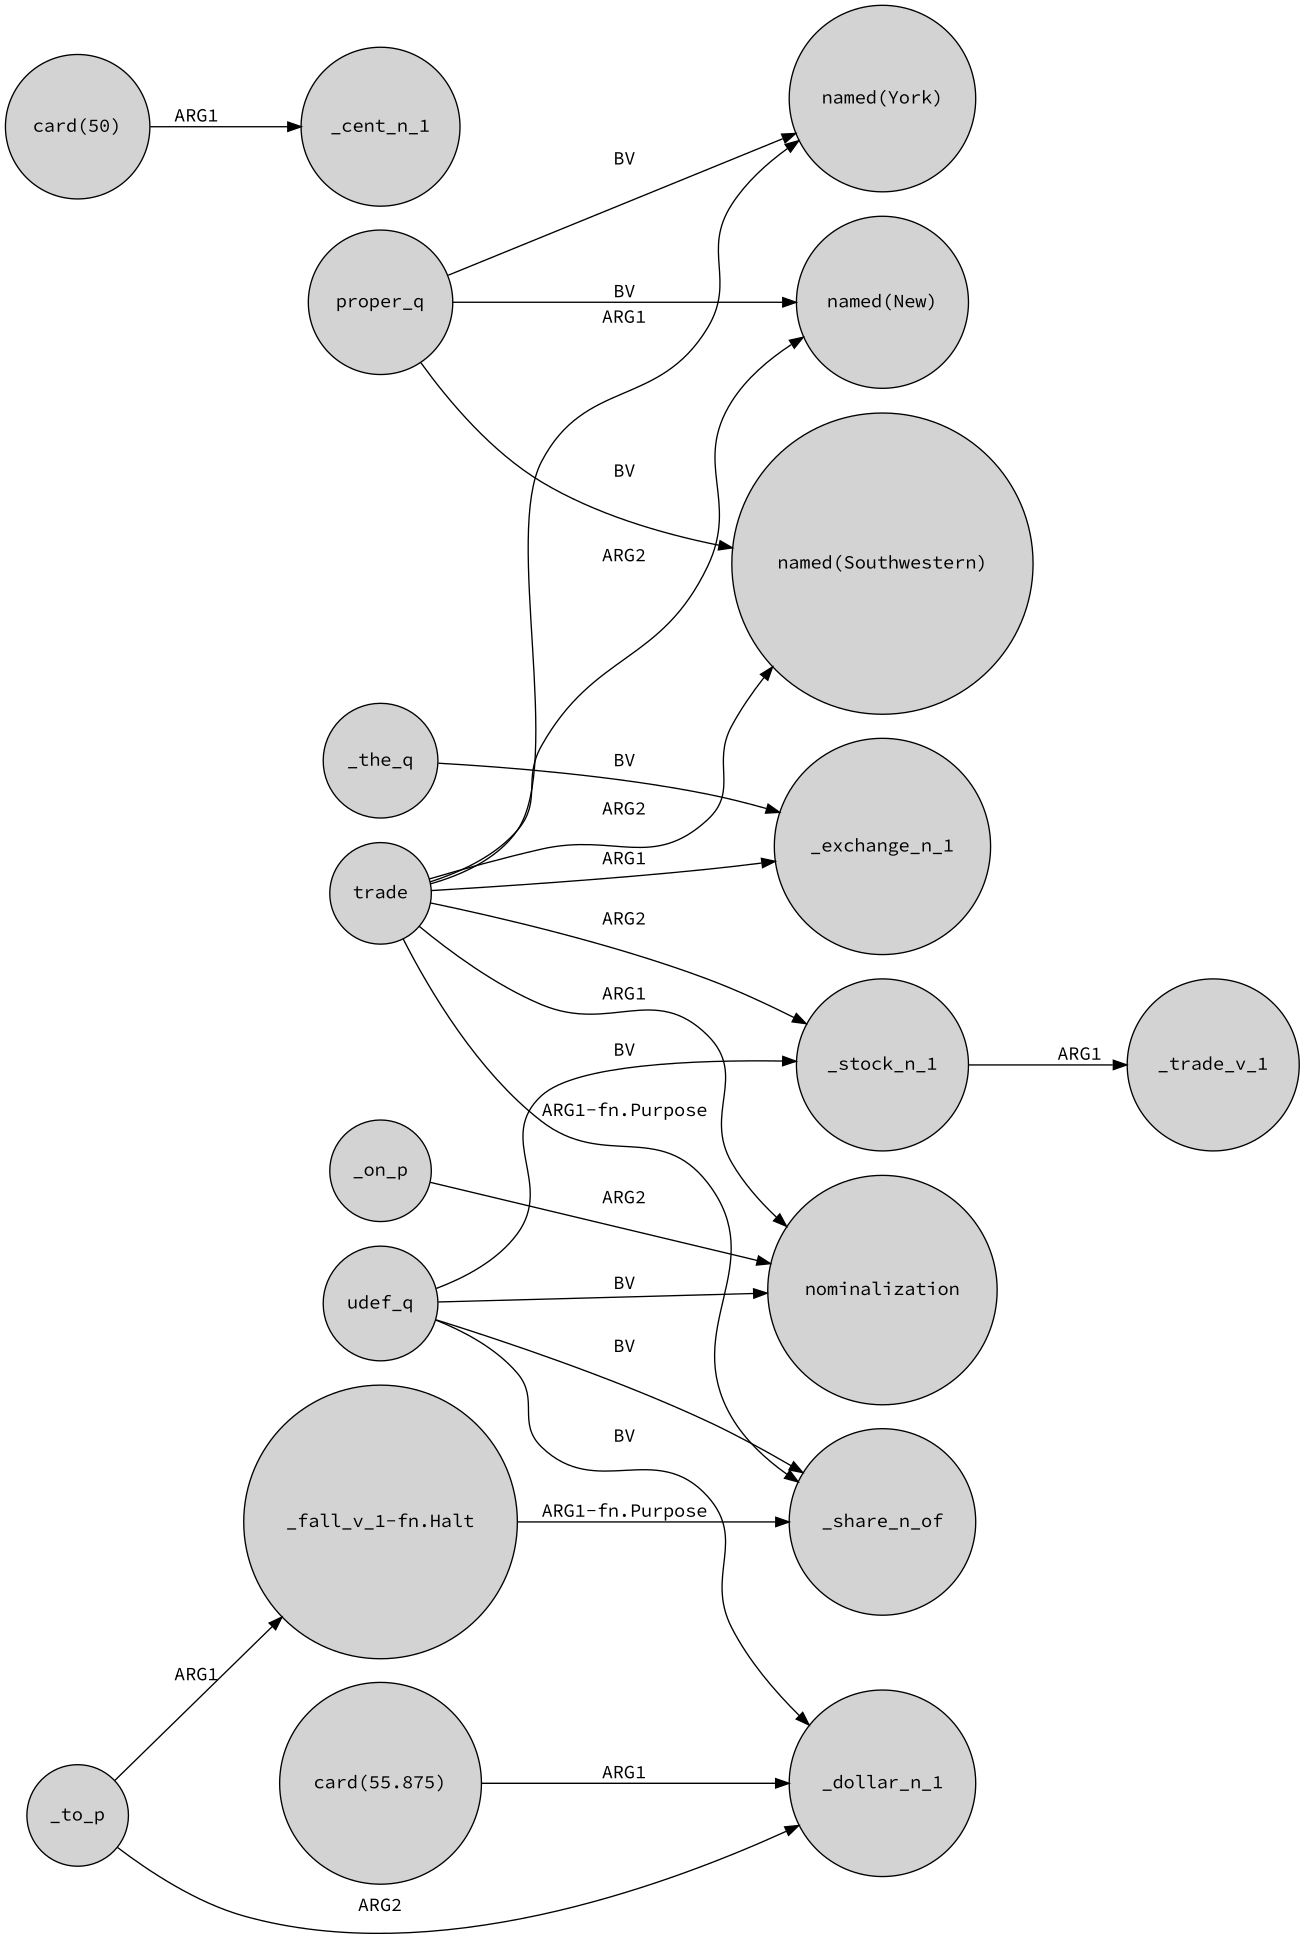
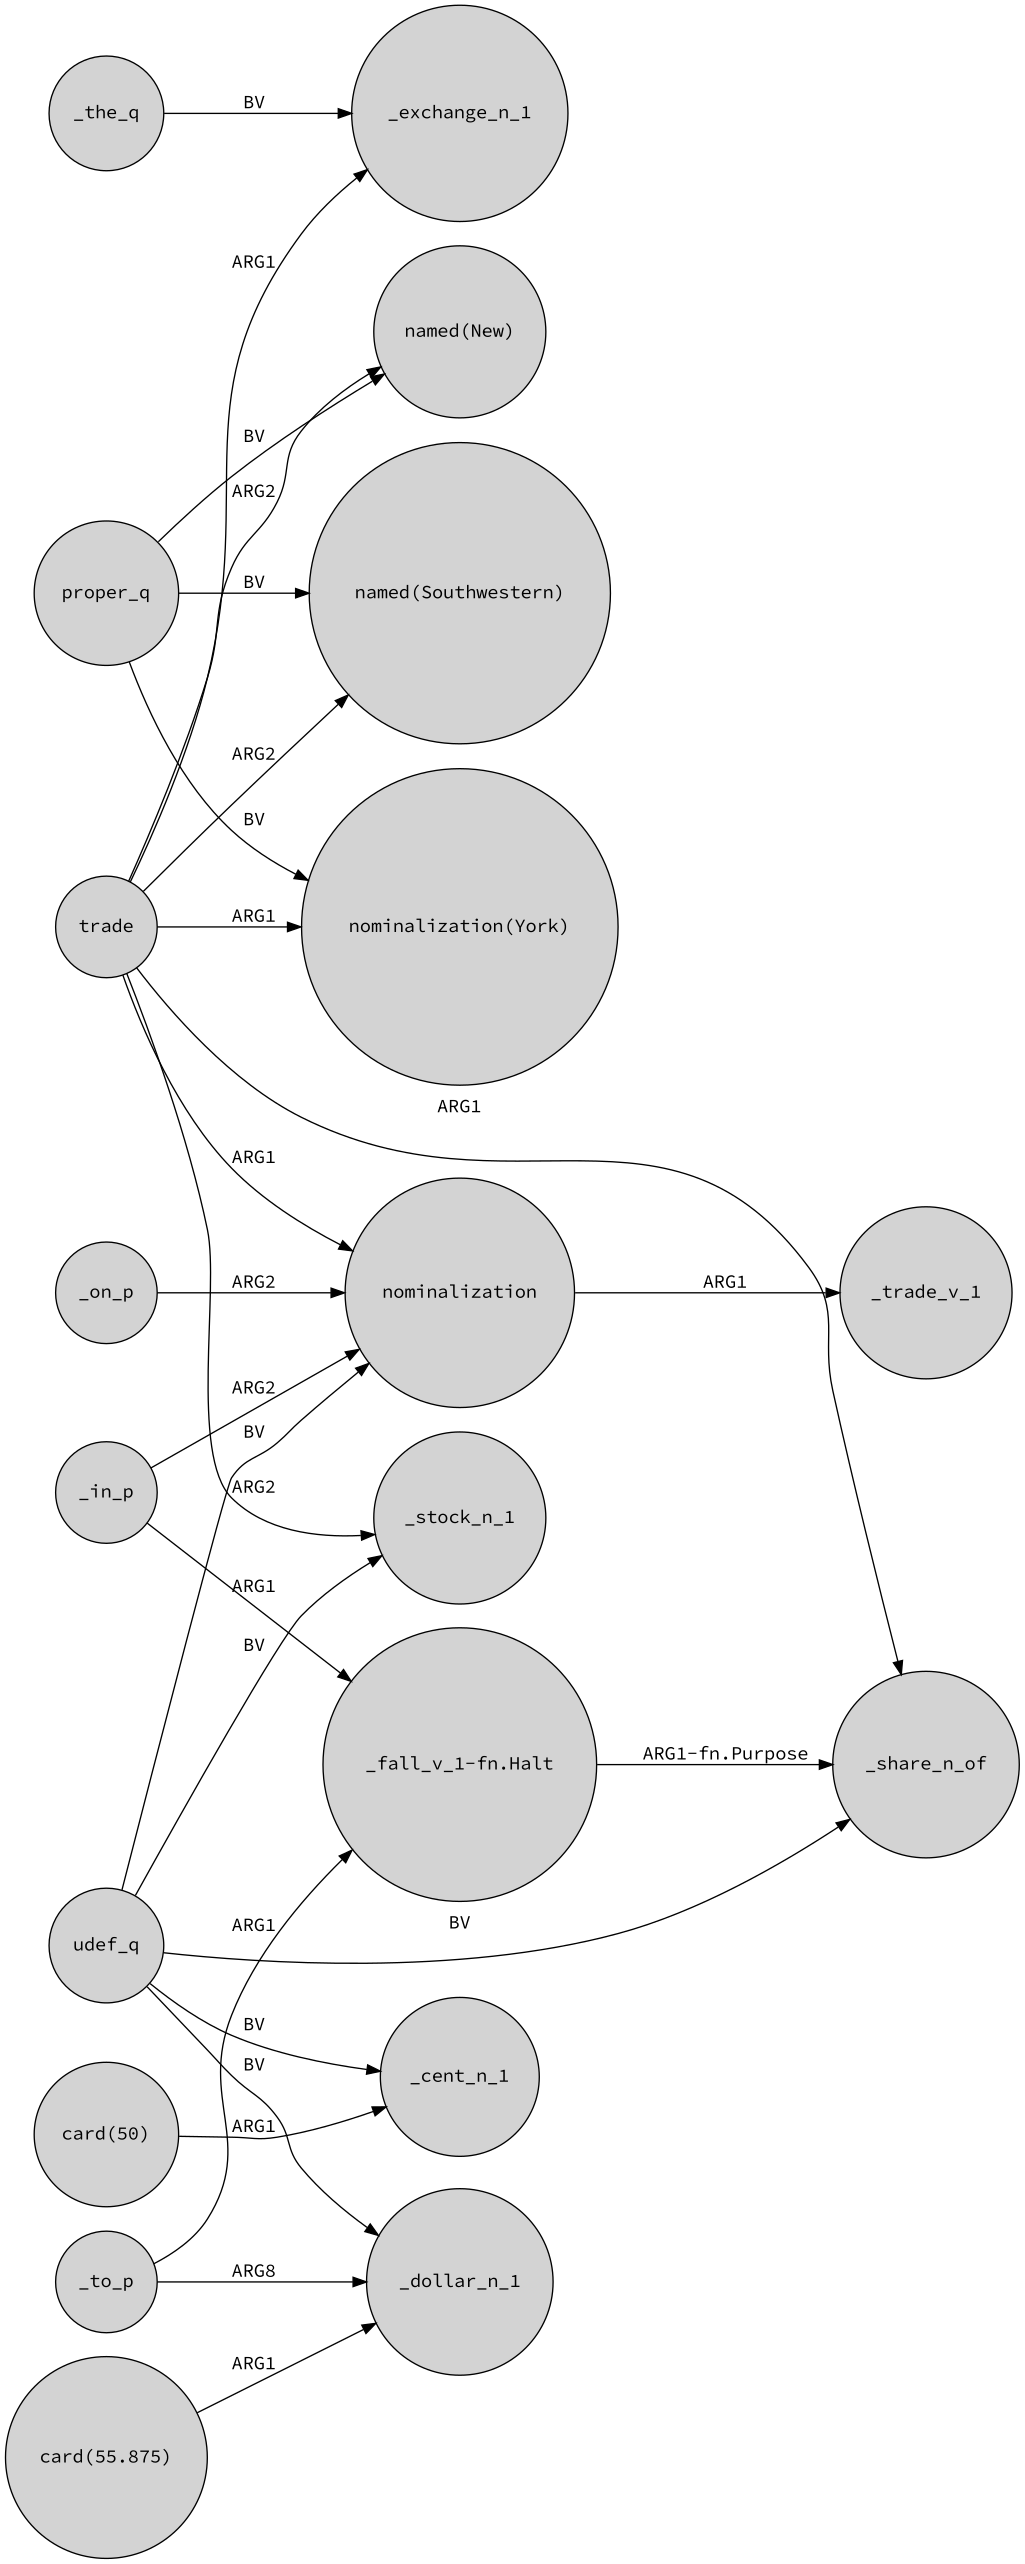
(882, 99) -> (460, 927)
(1041, 1065) -> (700, 1293)
(625, 1111) -> (460, 1107)
none -> (106, 1493)
(381, 1906) -> (254, 2272)
none -> (252, 2043)
